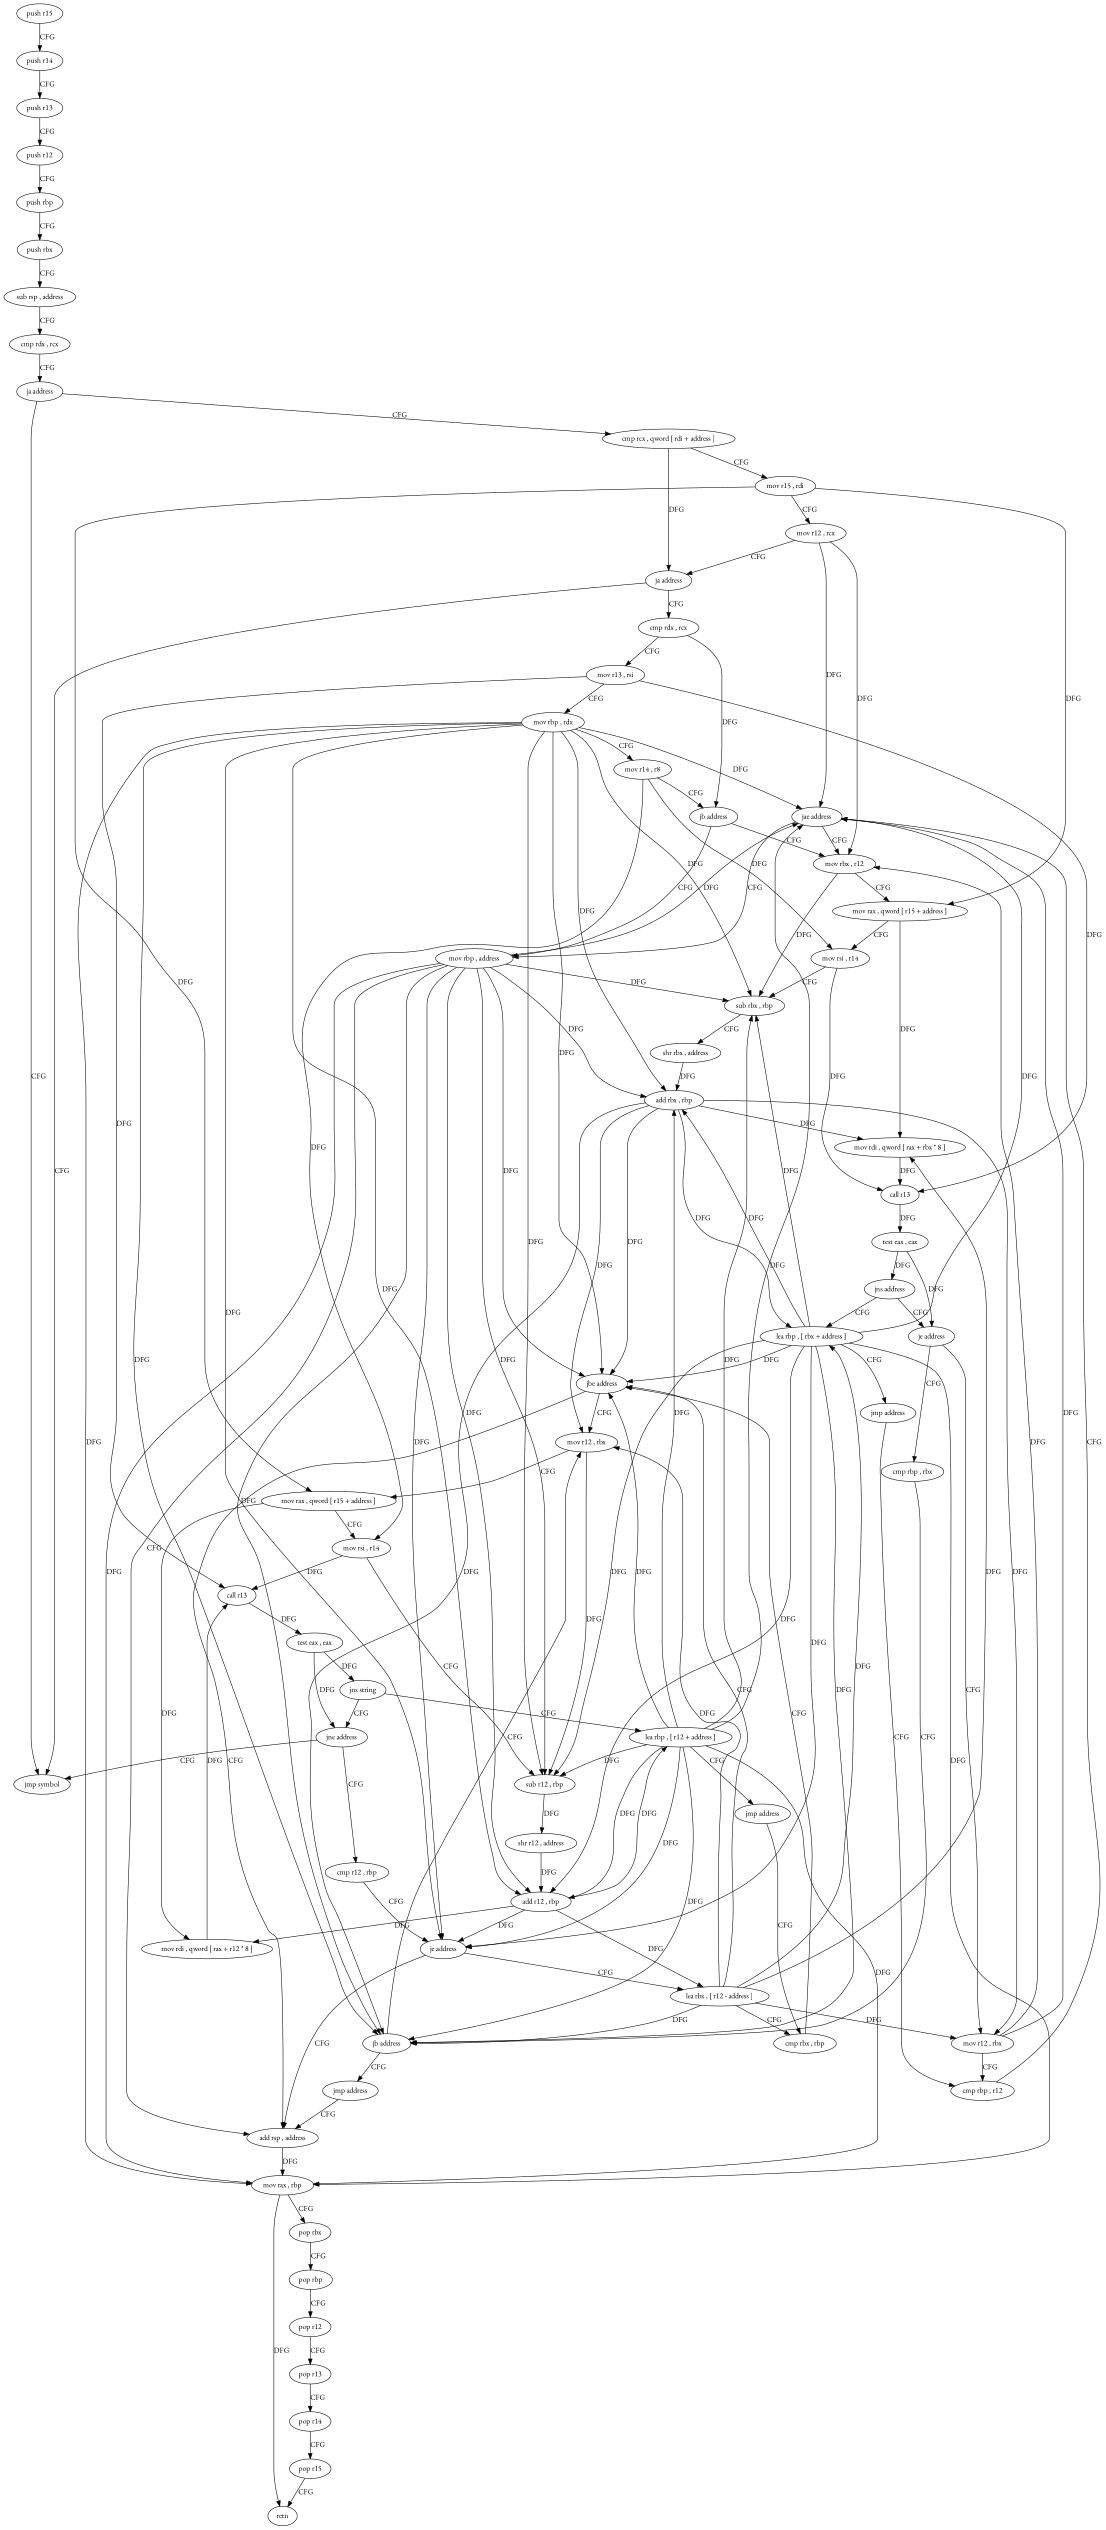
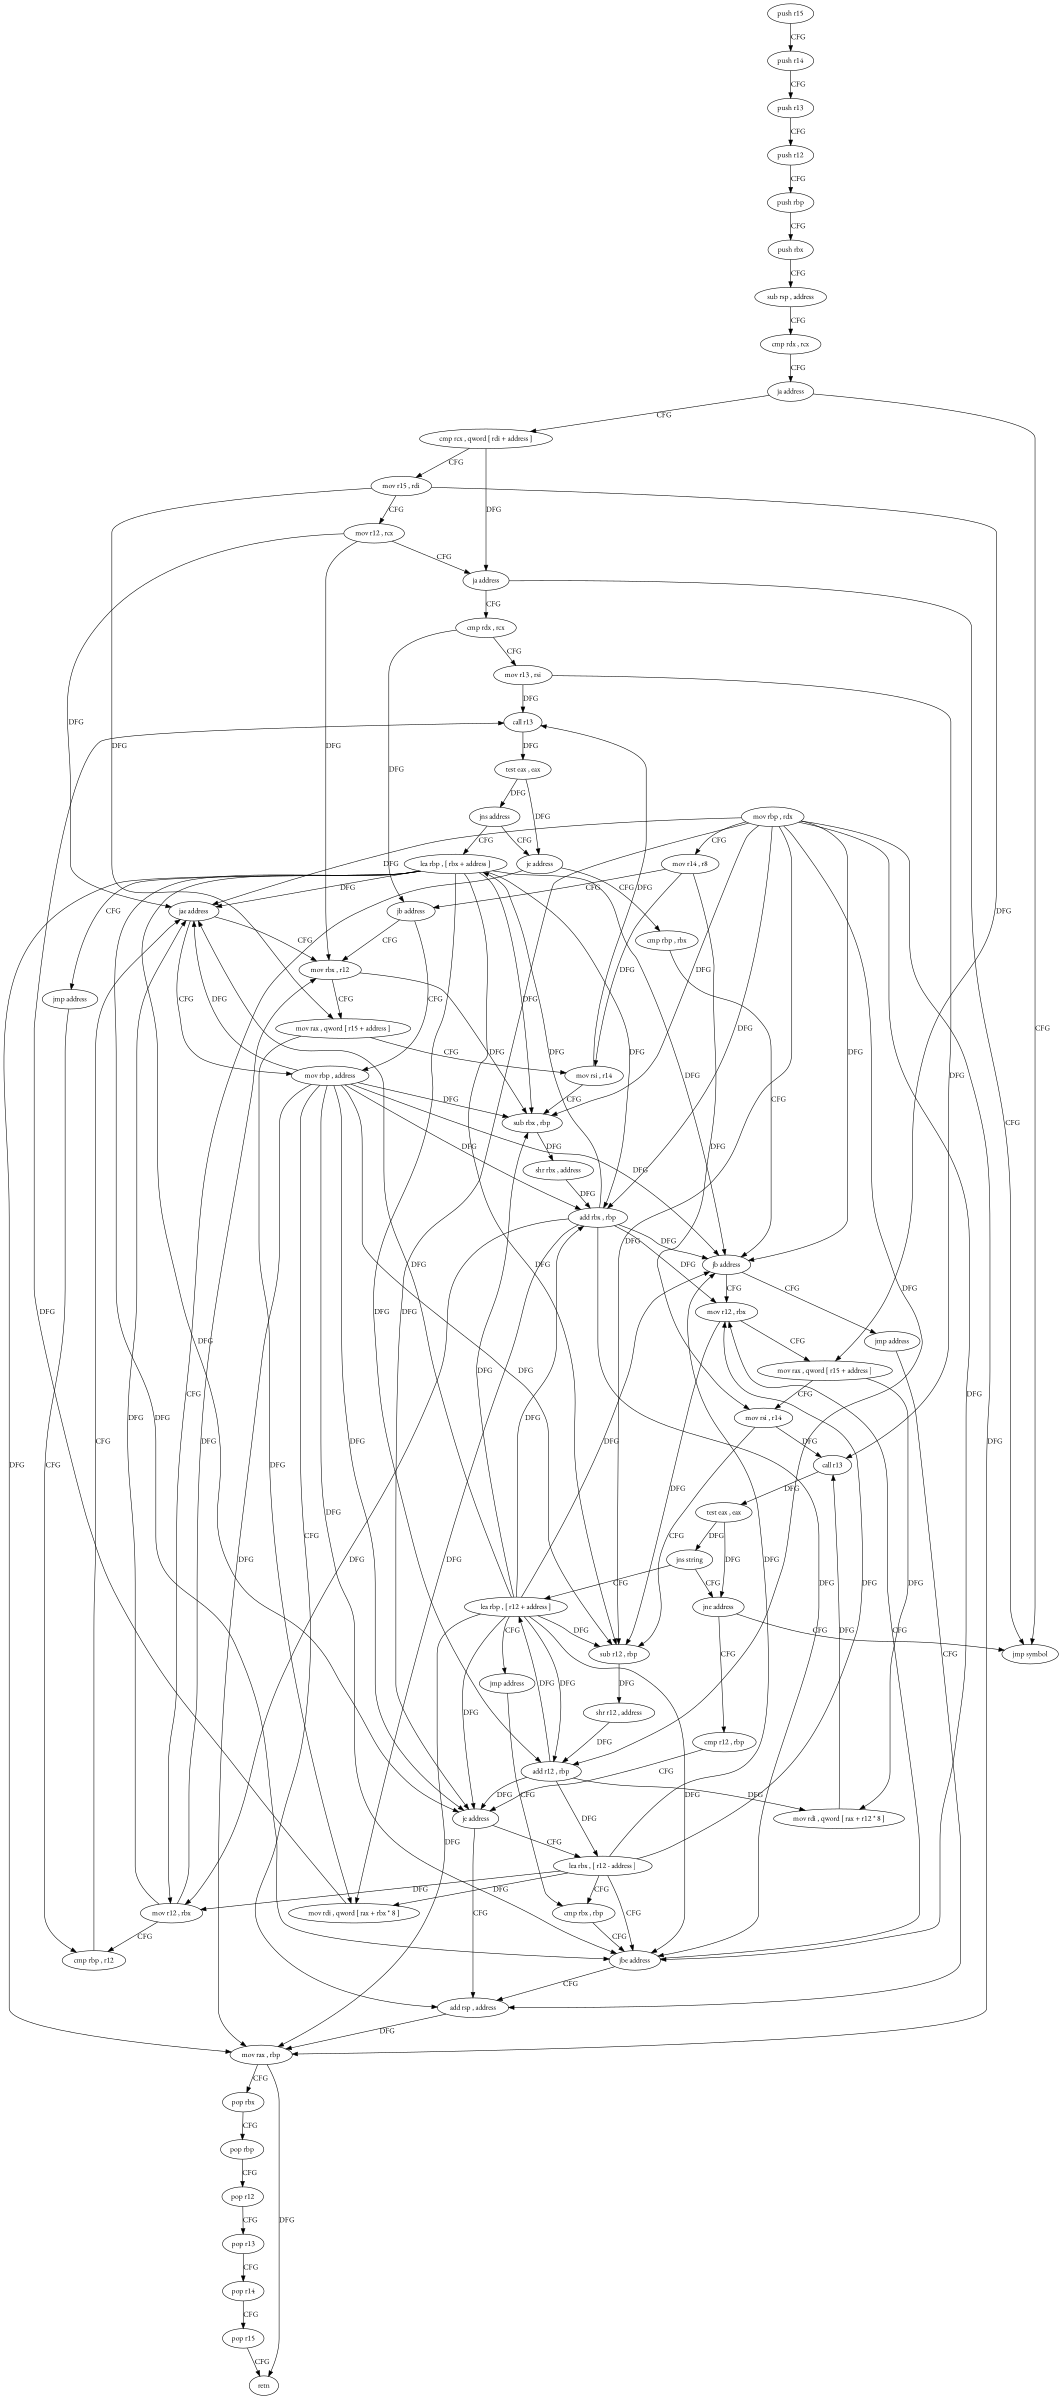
(587, 697) -> none
(732, 1029) -> (554, 1147)
(468, 1431) -> none
(854, 1689) -> none
